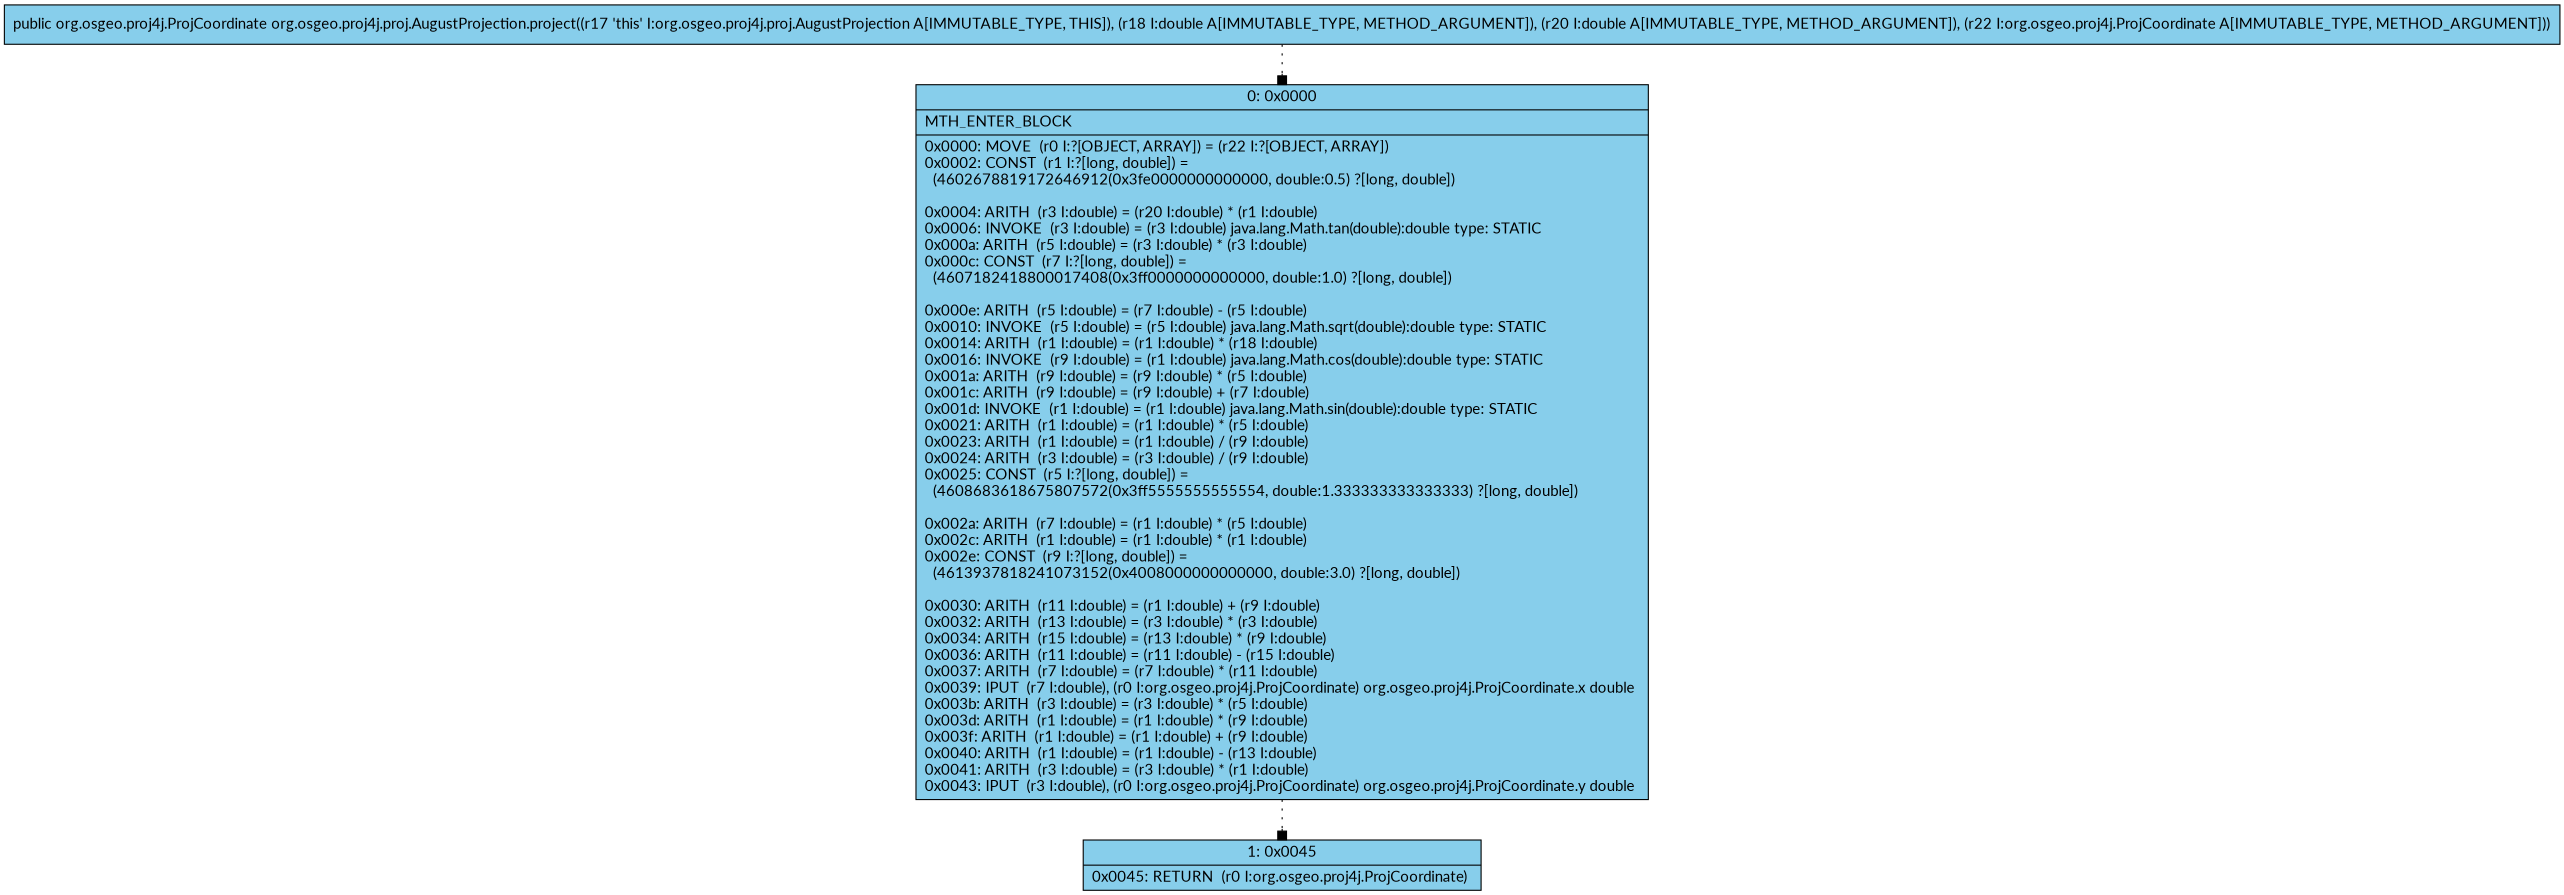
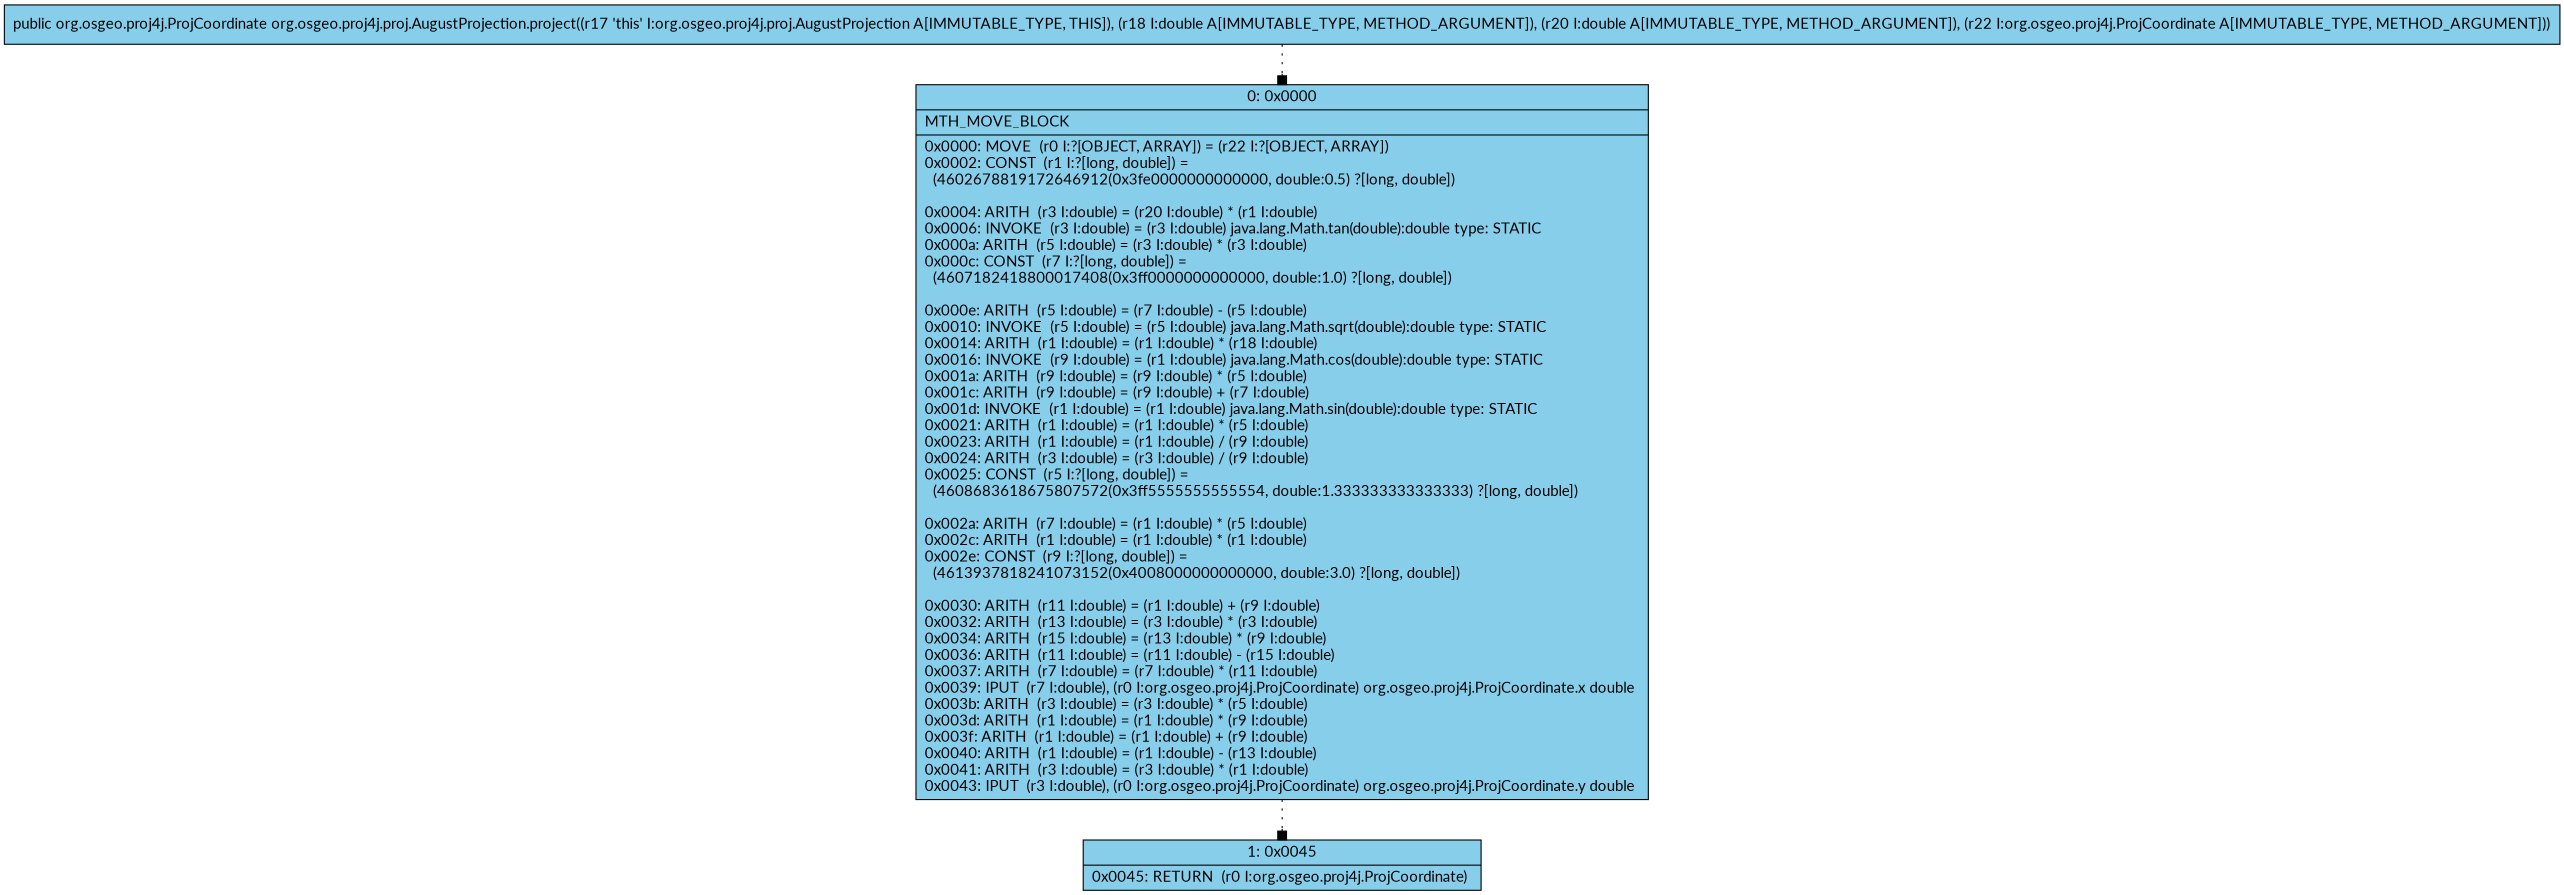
(999, 122) -> (997, 122)
